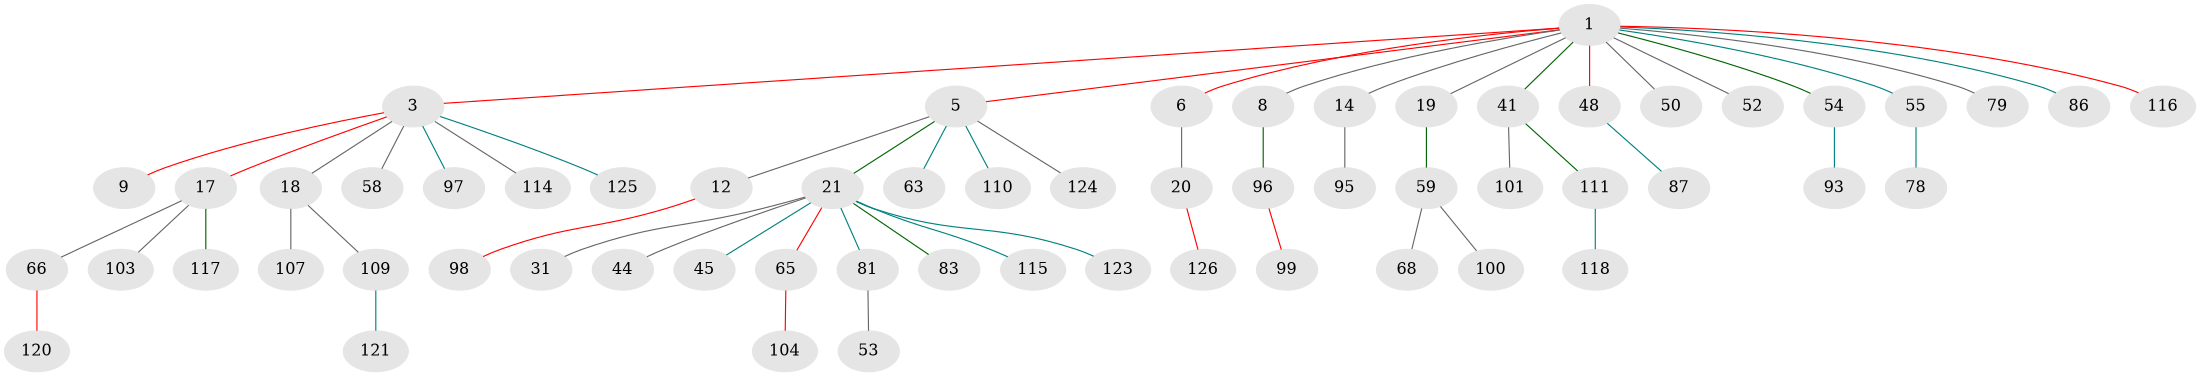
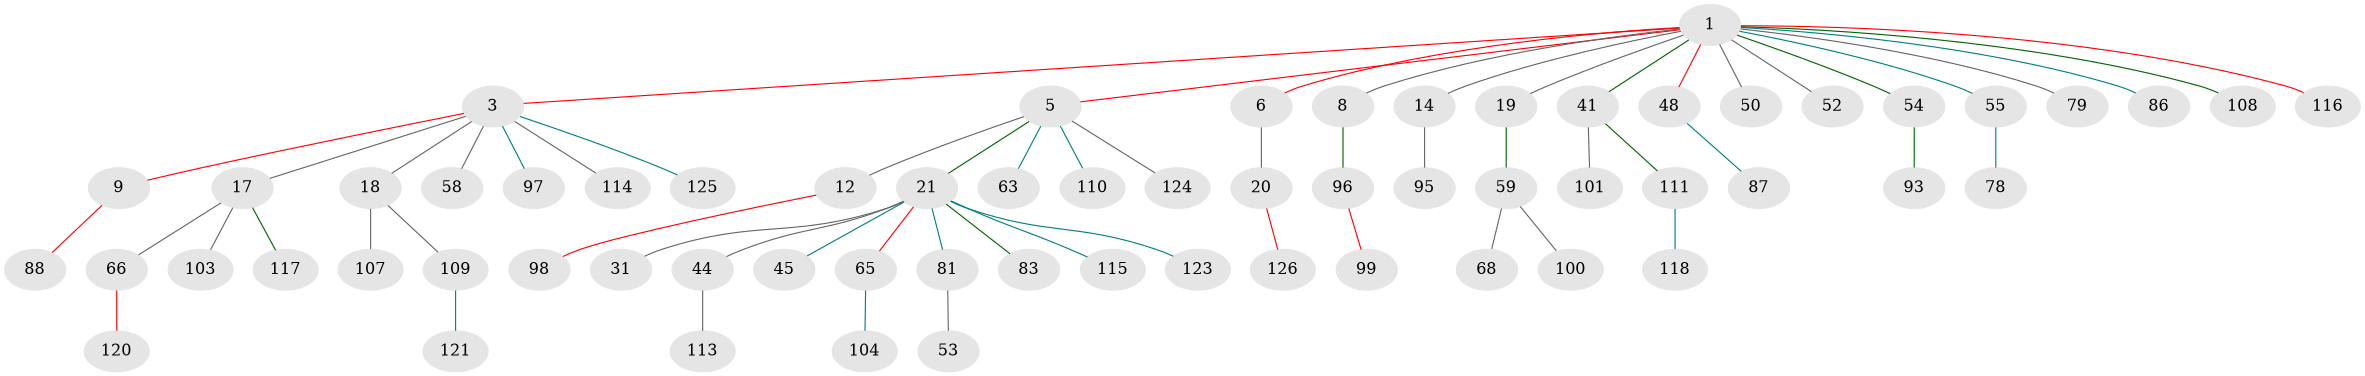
none -> (2243, 107)
(308, 145) -> (368, 147)
(1834, 147) -> (1914, 147)
none -> (35, 270)
(786, 311) -> (865, 311)
none -> (703, 351)
